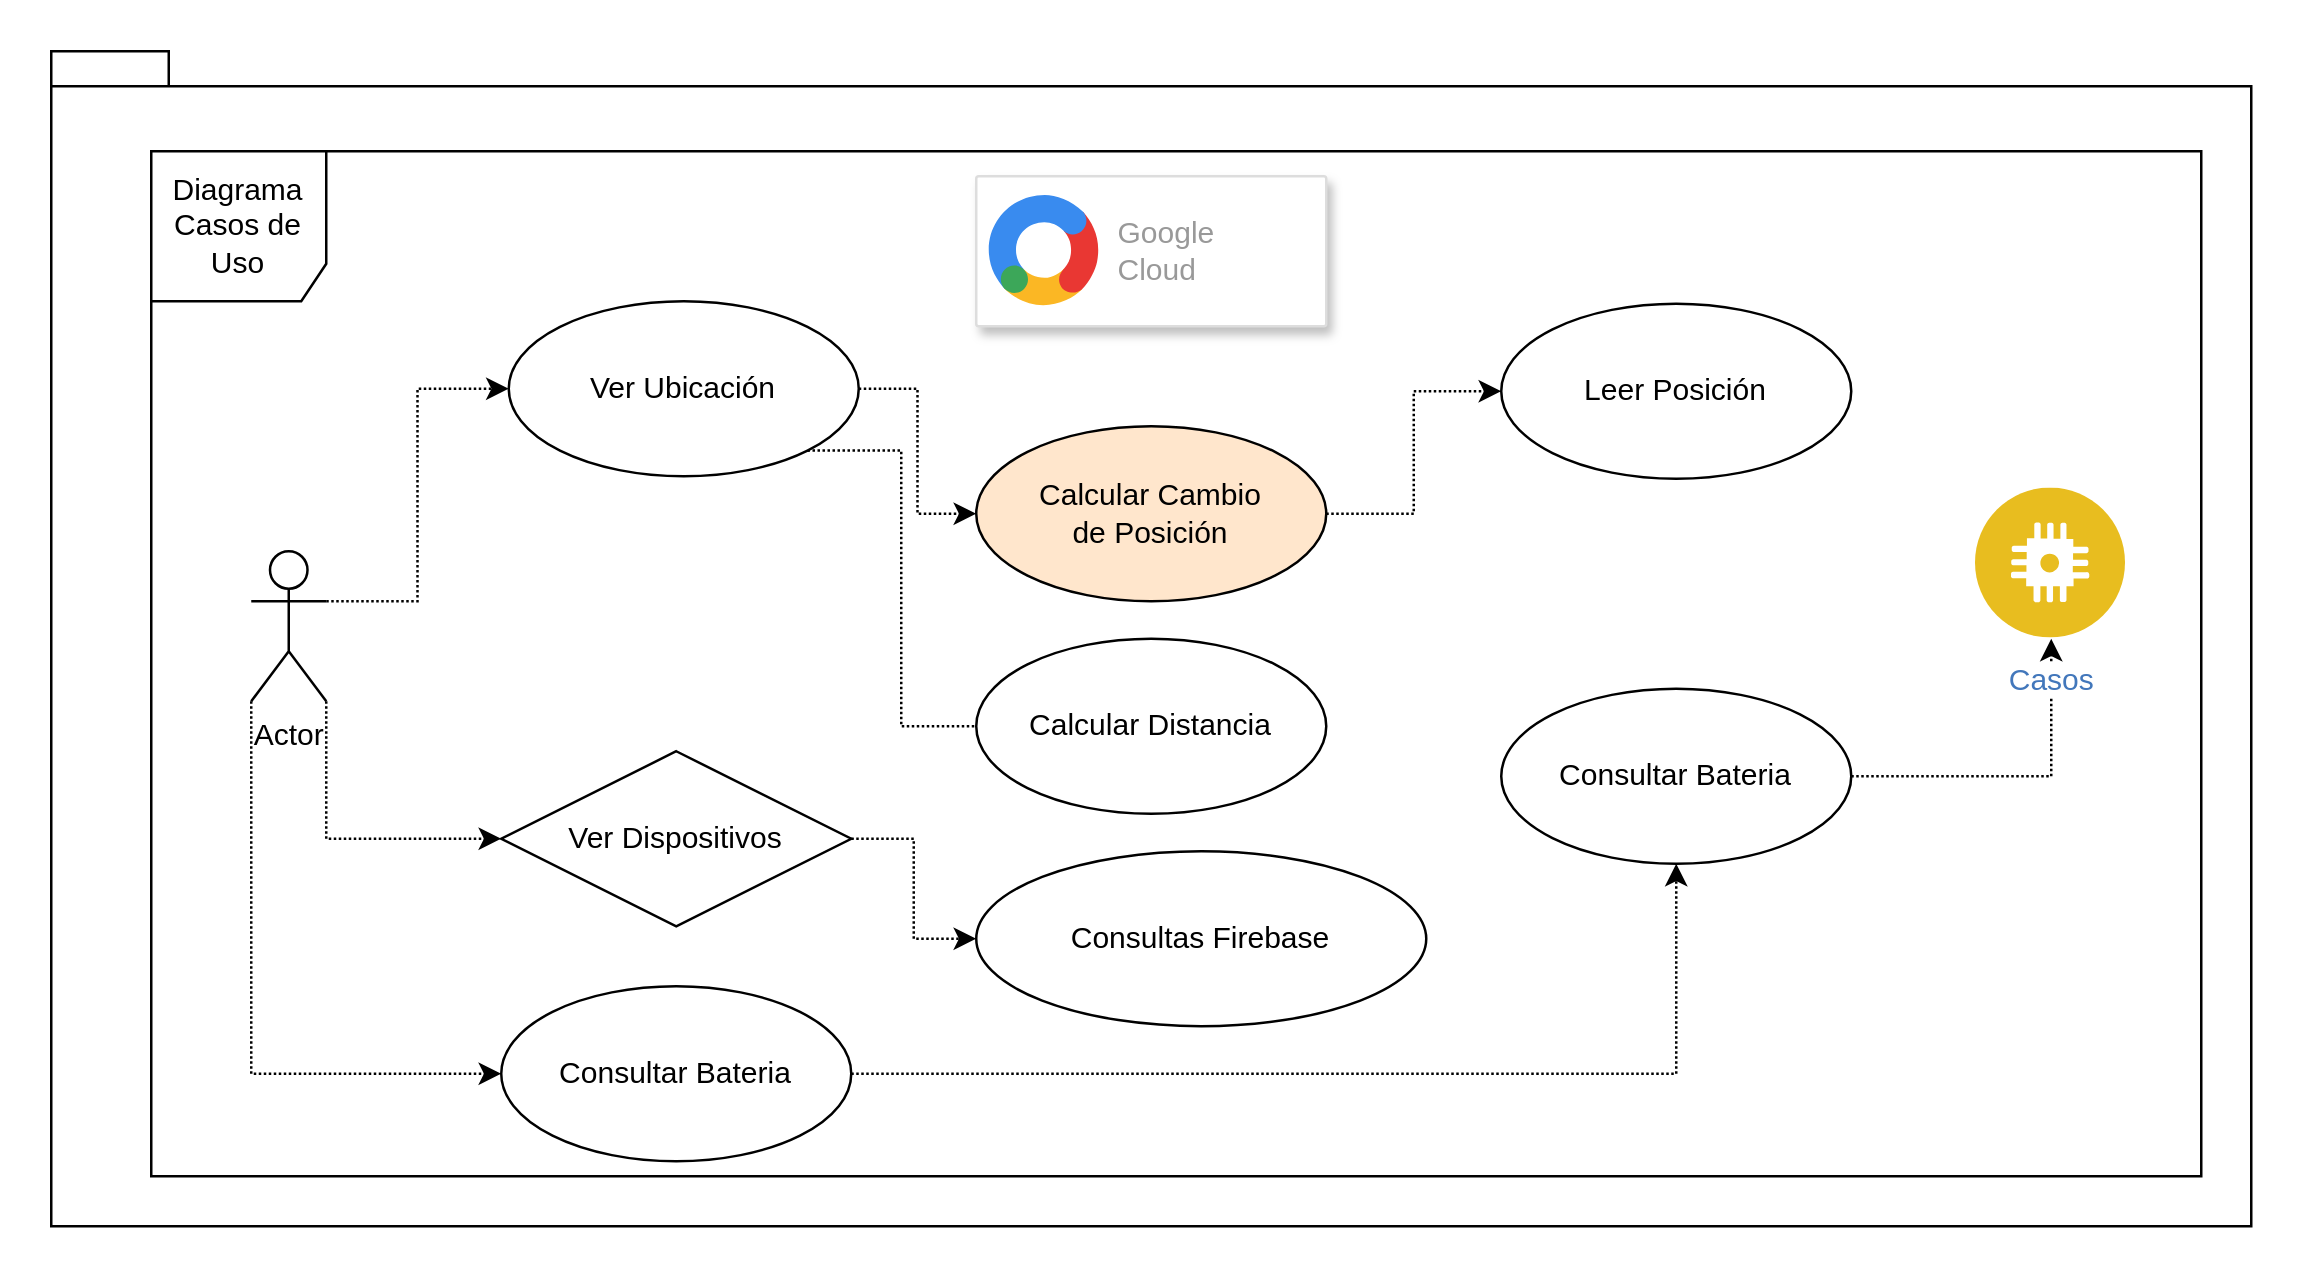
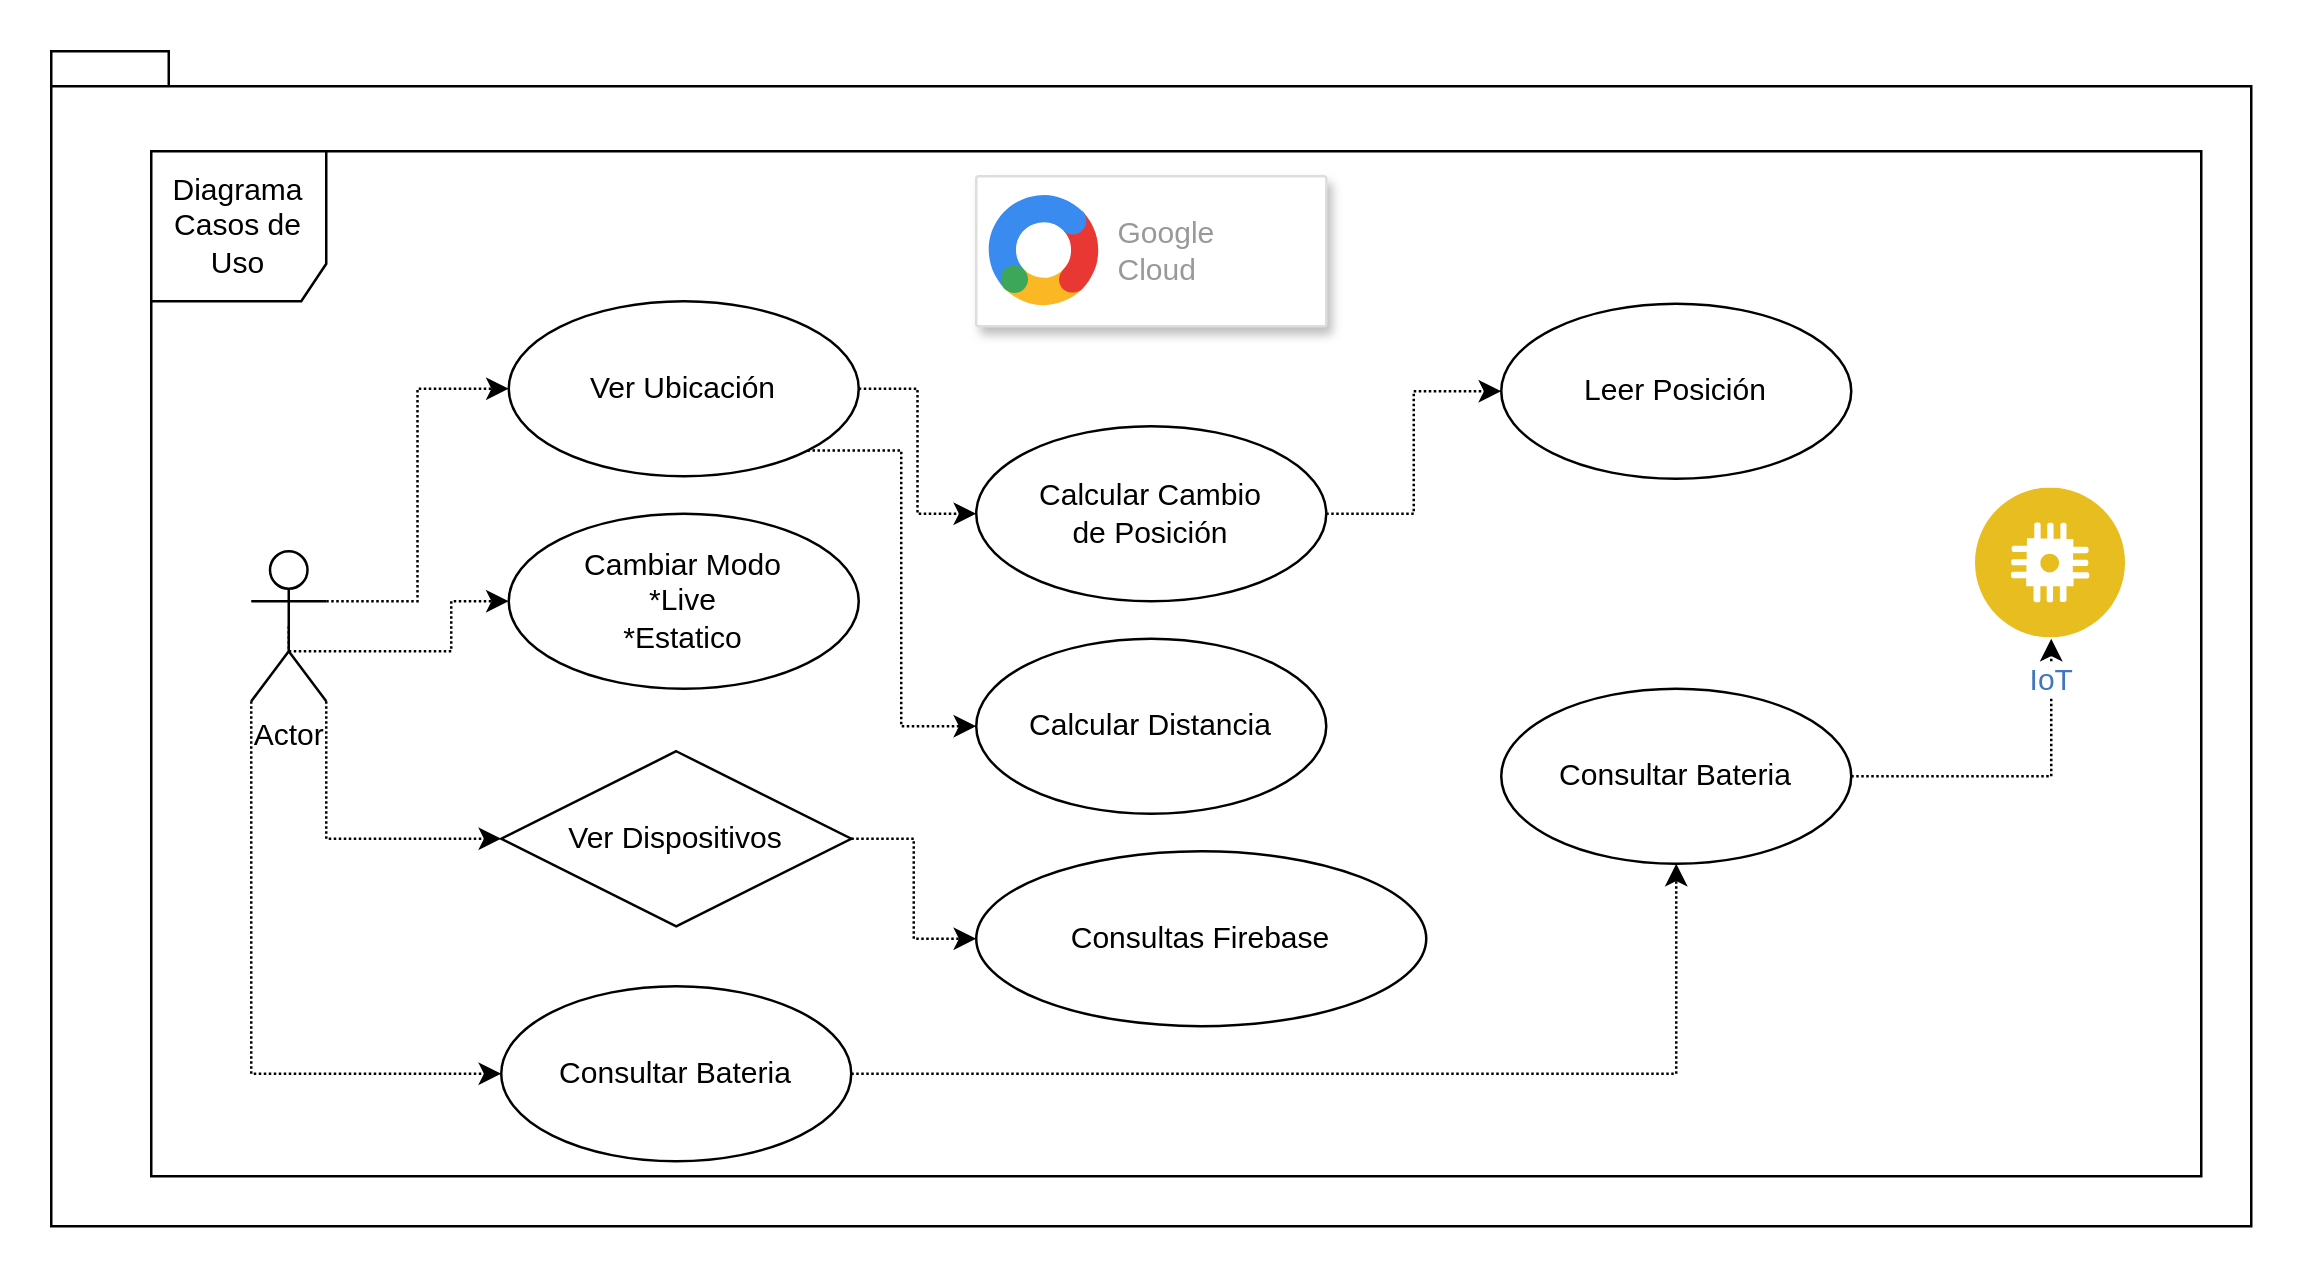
(1151, 514) -> (1151, 514)
none -> (684, 601)
none -> (418, 651)
(2053, 682) -> (2053, 682)
(966, 726) -> (958, 726)
